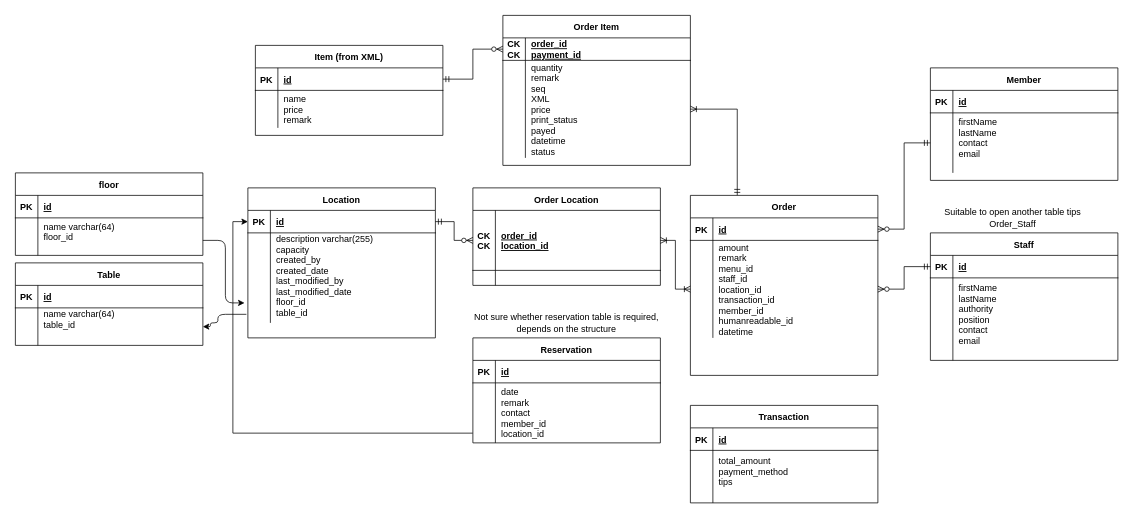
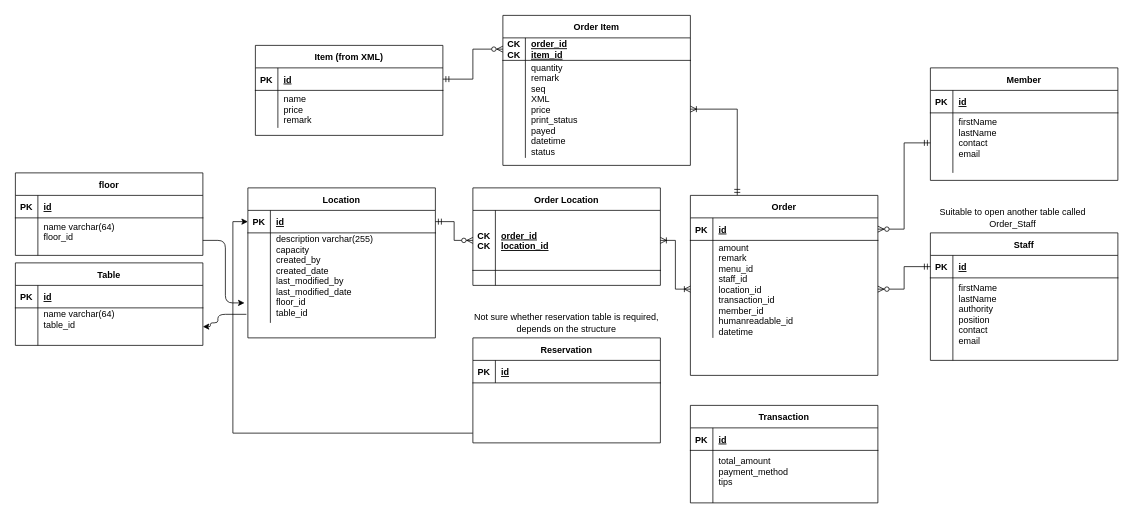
(550, 44) -> (550, 44)
(1013, 218) -> (1013, 218)
(578, 413) -> none
